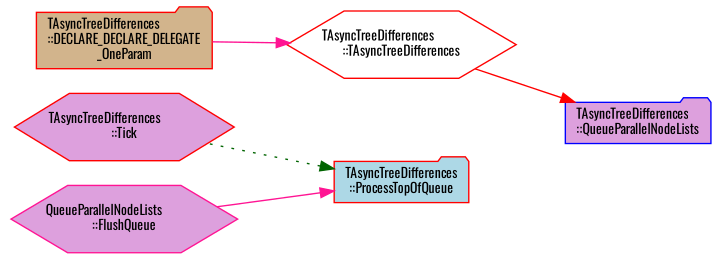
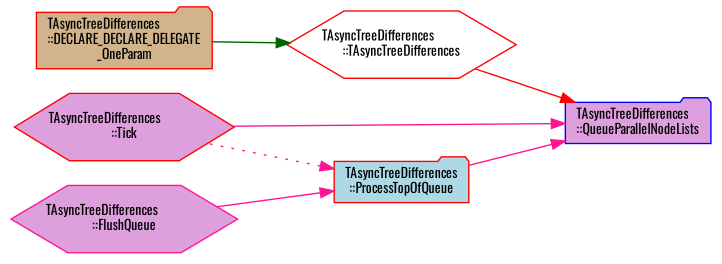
(244, 42) -> (244, 42)
none -> (392, 125)
(264, 155) -> (264, 155)
none -> (510, 155)
(124, 219) -> (124, 219)
